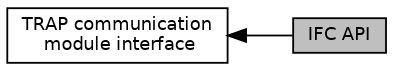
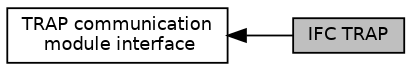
(340, 36) -> (349, 36)
